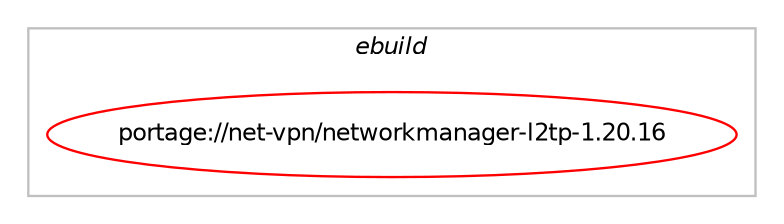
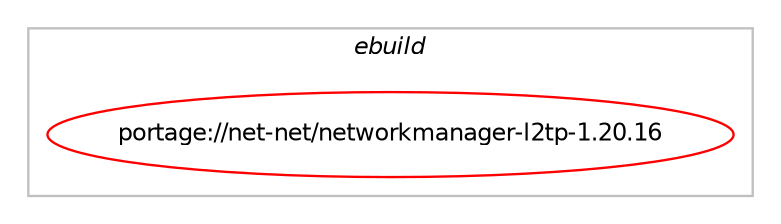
(392, 135) -> (391, 135)
